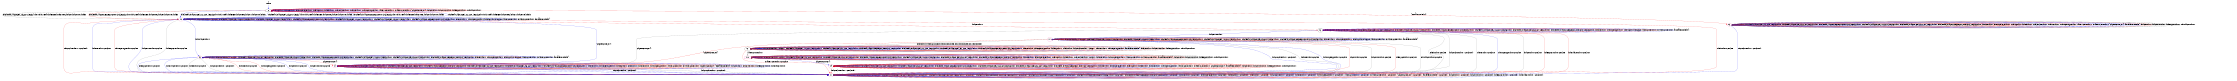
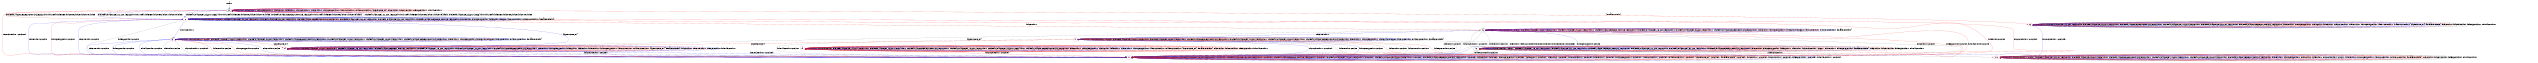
none -> (433, 56)
(790, 60) -> none
